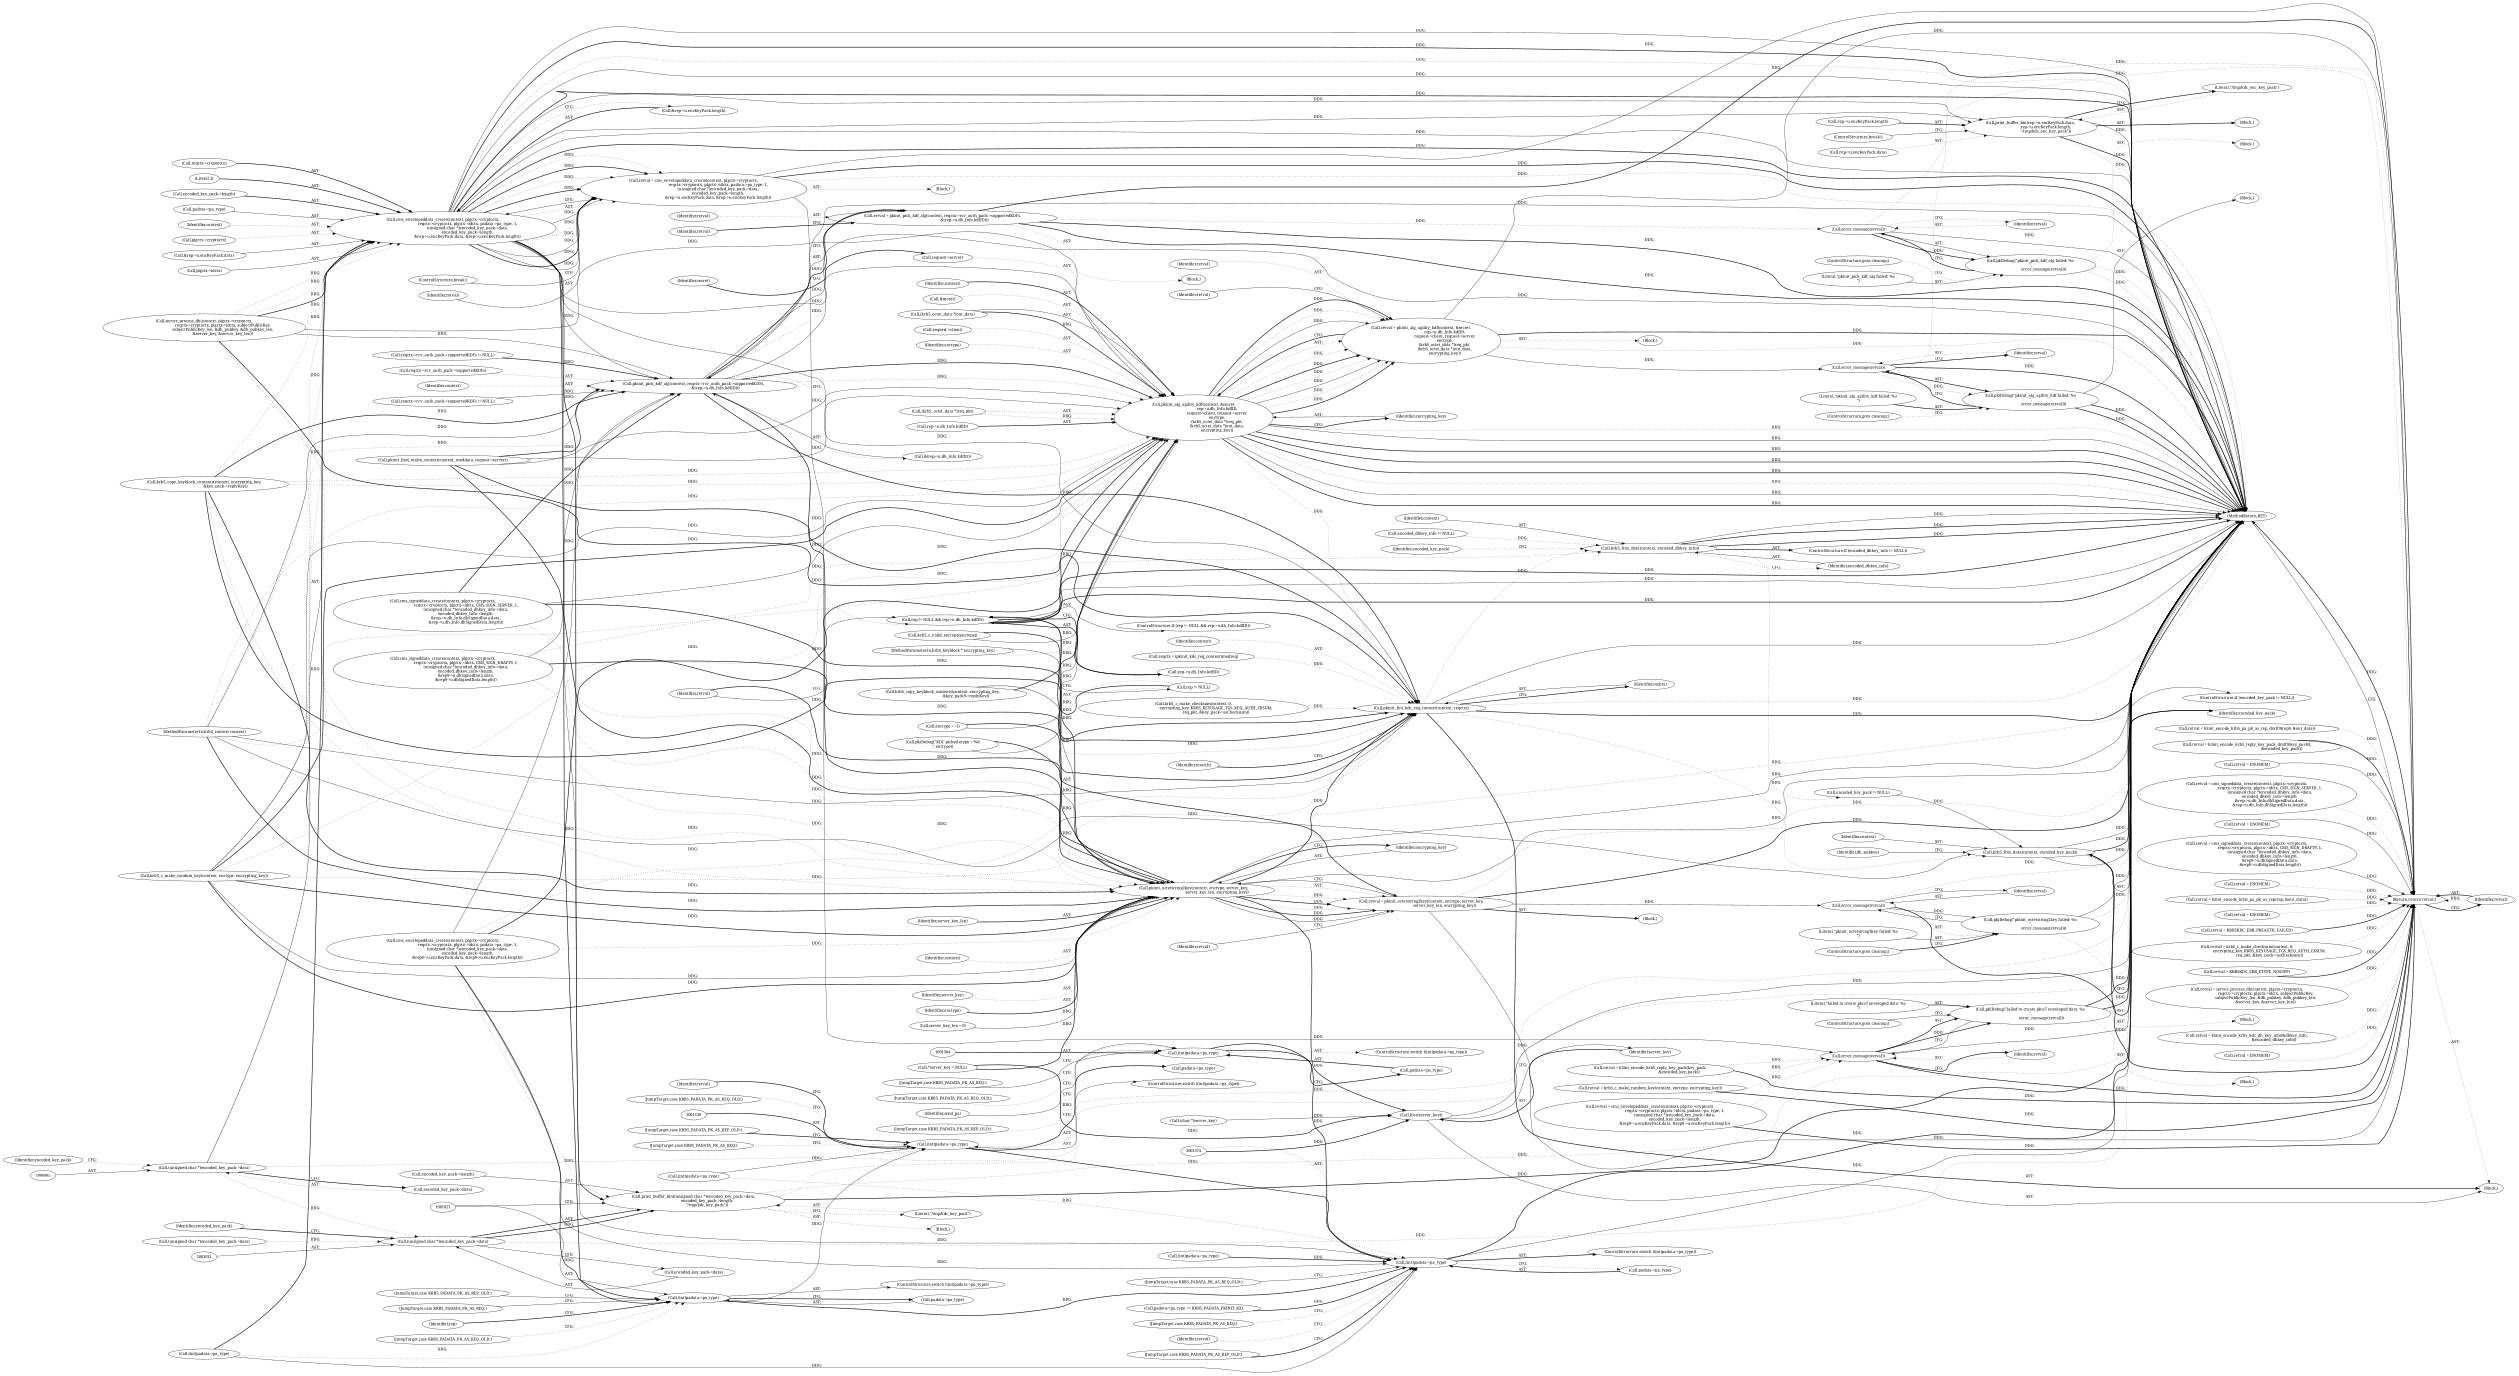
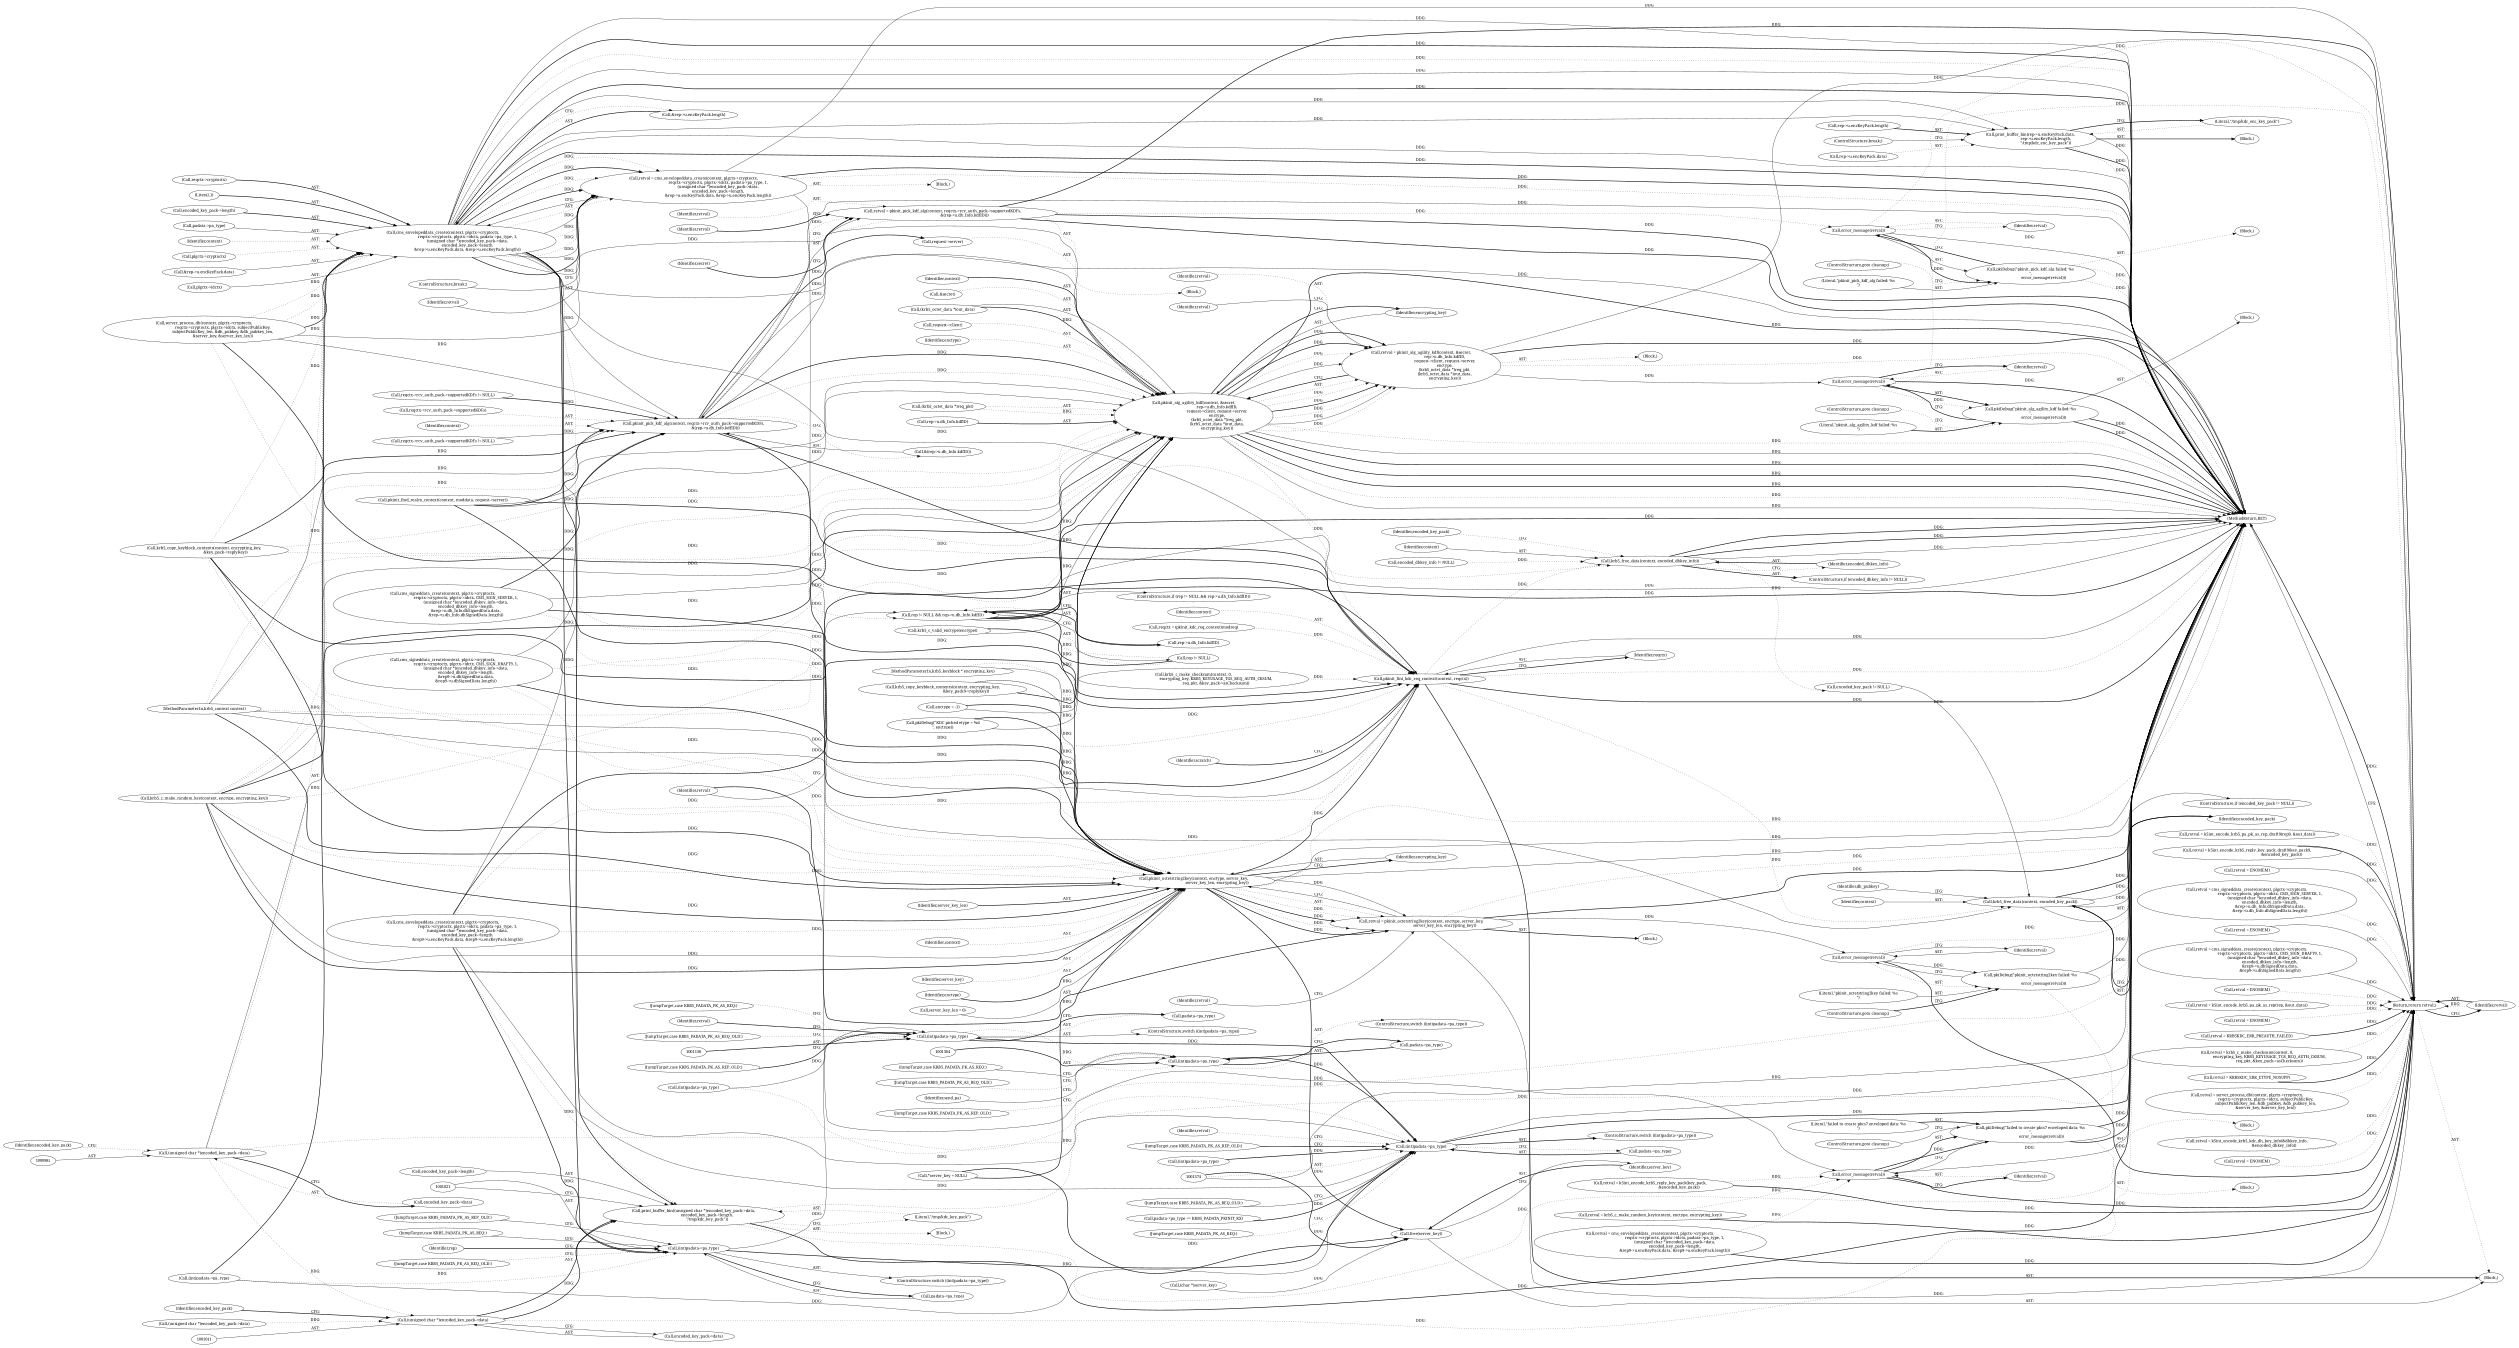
(1761, 558) -> (1768, 563)
(2001, 980) -> (1912, 1072)
